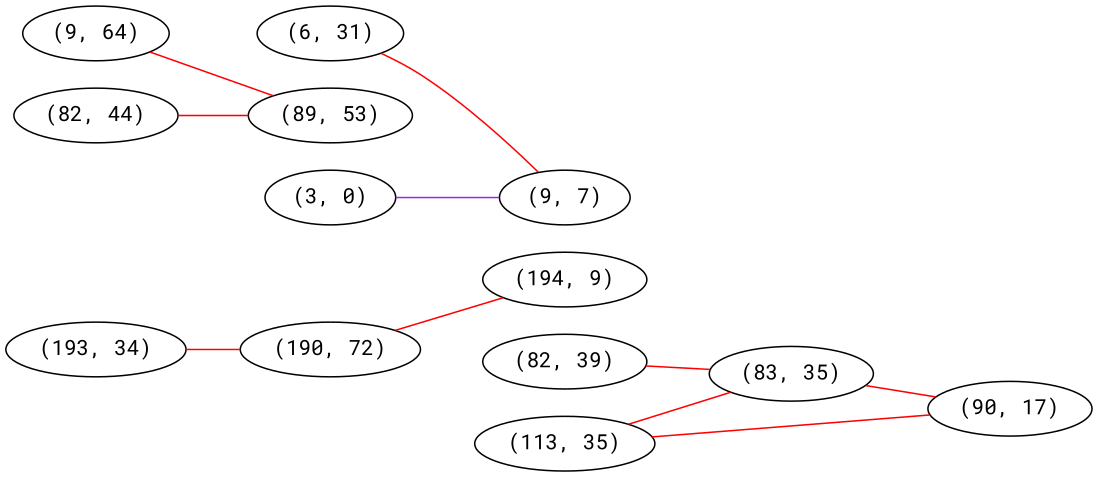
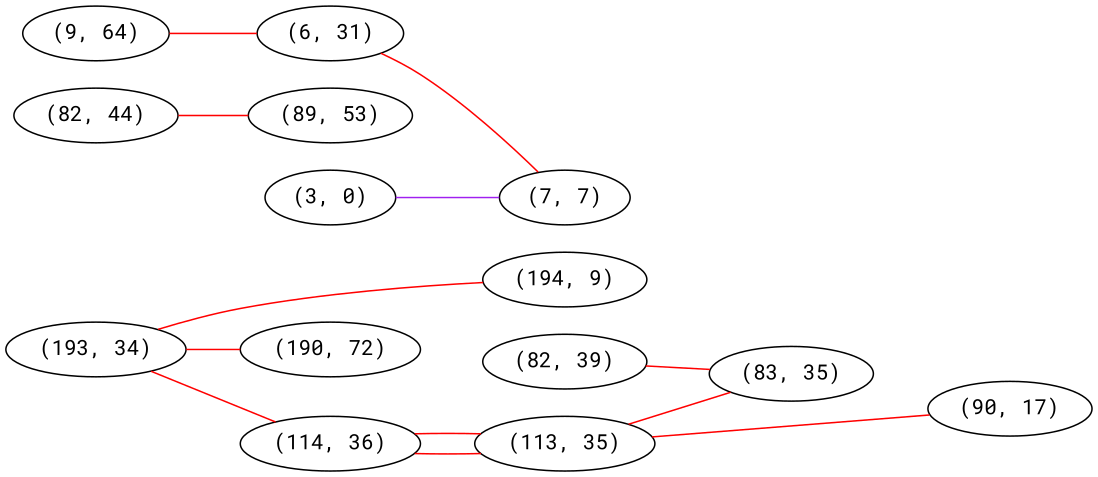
(212, 74) -> (213, 33)
(565, 198) -> (565, 198)
(449, 314) -> (319, 297)
(901, 391) -> none
none -> (330, 444)
